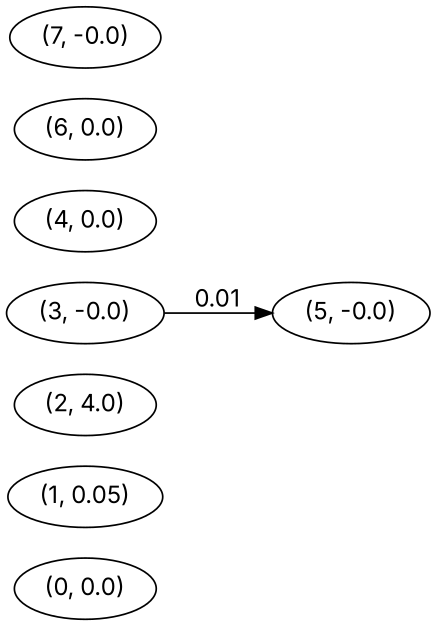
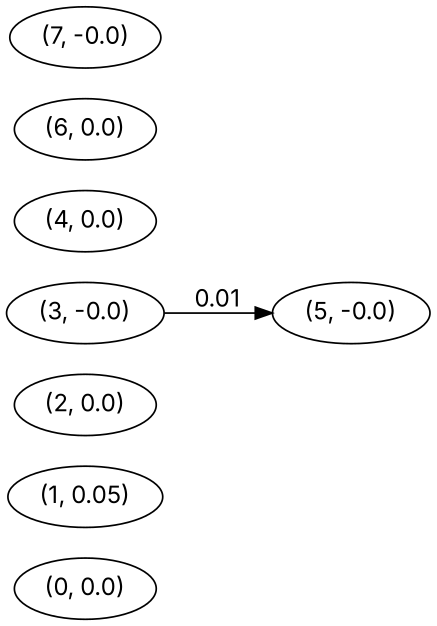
(85, 405) -> (85, 405)
